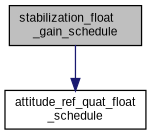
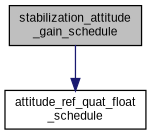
(75, 26) -> (75, 26)
